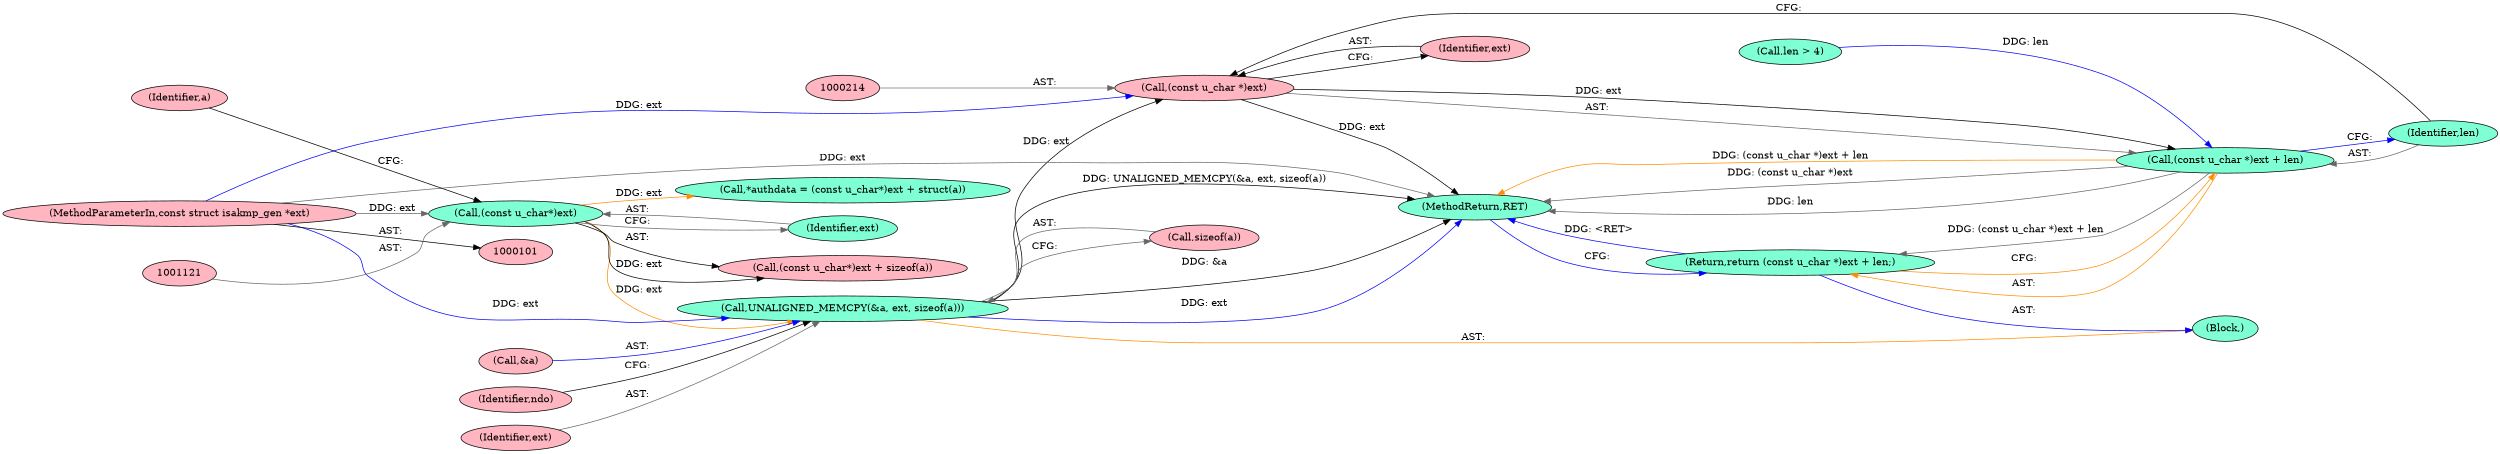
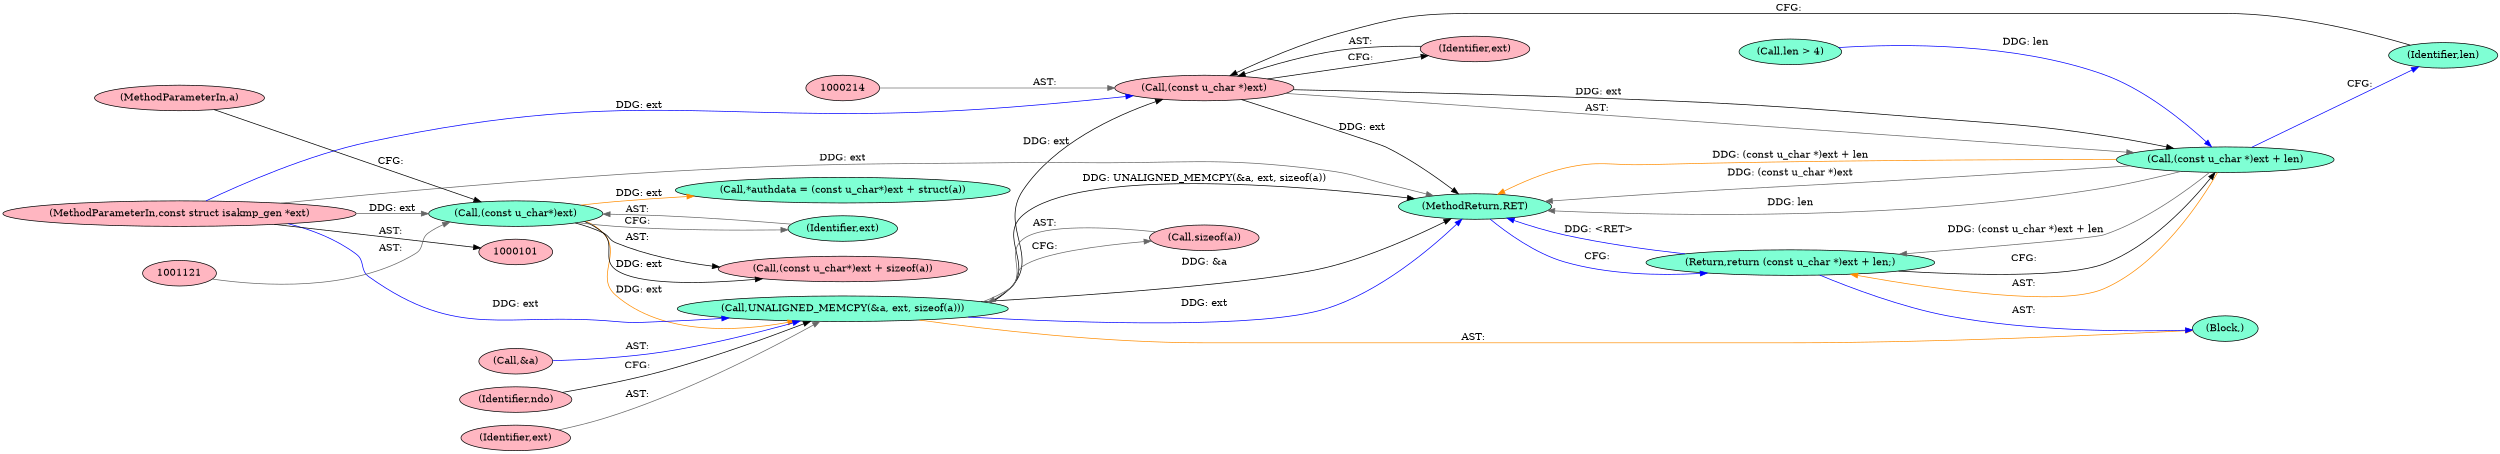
(180, 98) -> (180, 98)
(2379, 158) -> none
(2071, 271) -> (2071, 271)
